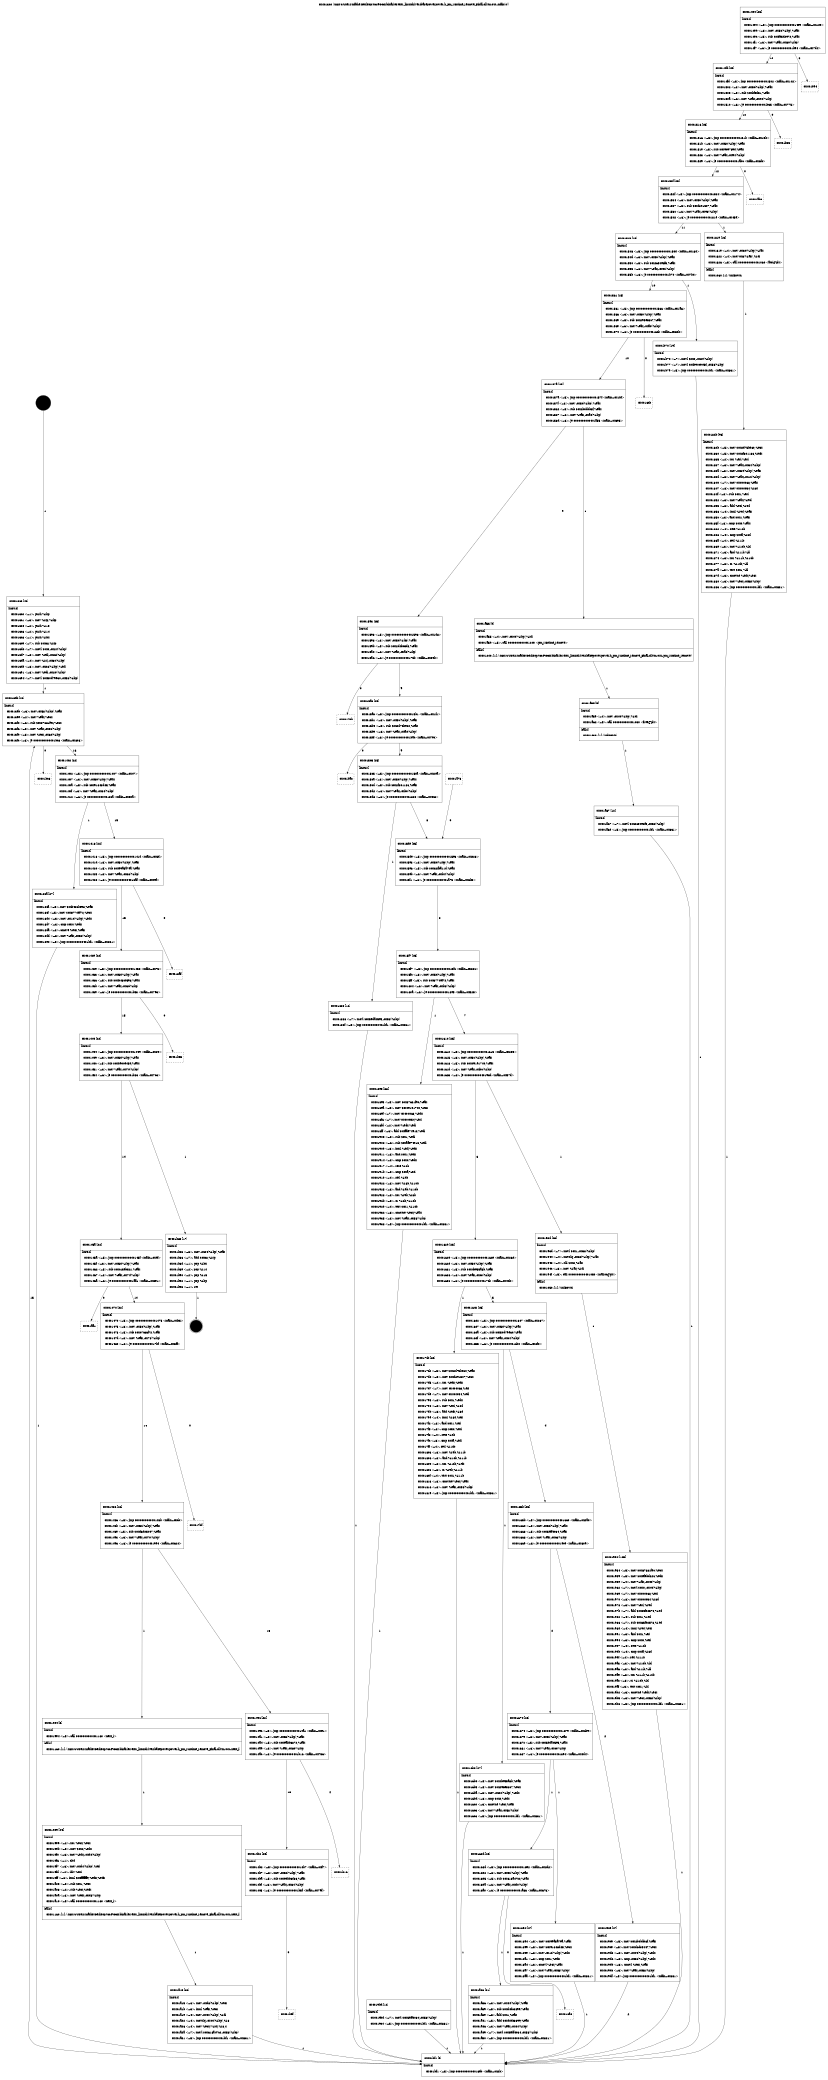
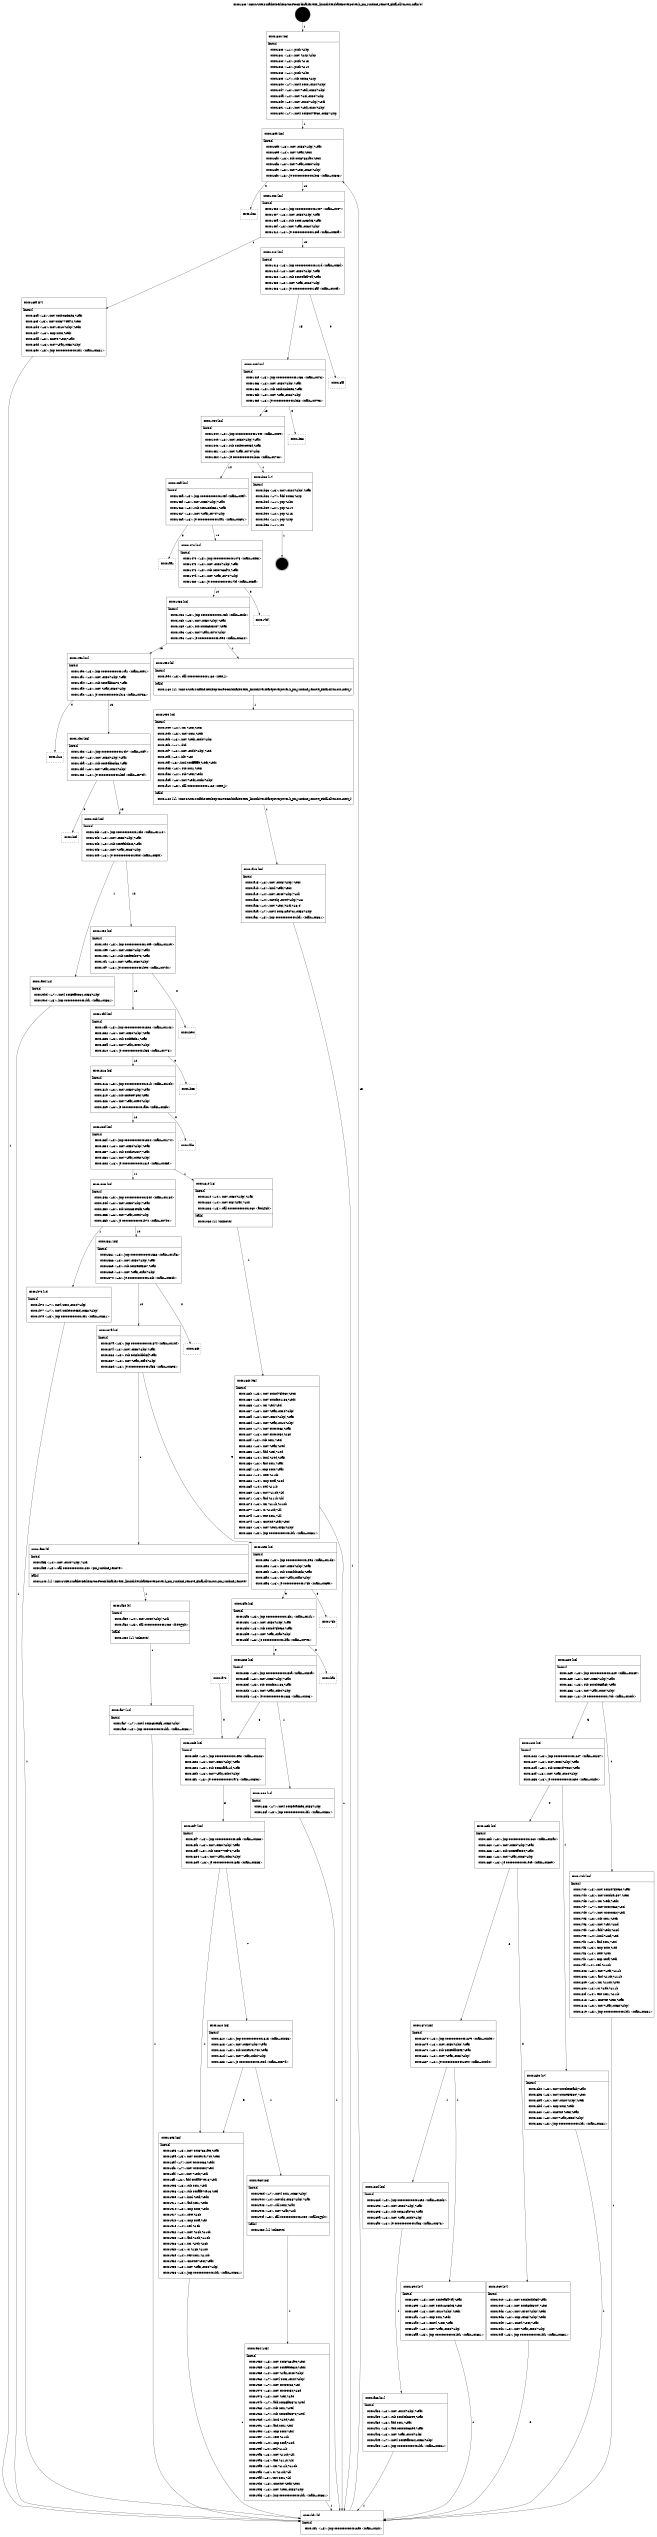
none -> (125, 838)
(475, 1159) -> (233, 2099)
(565, 2014) -> none
